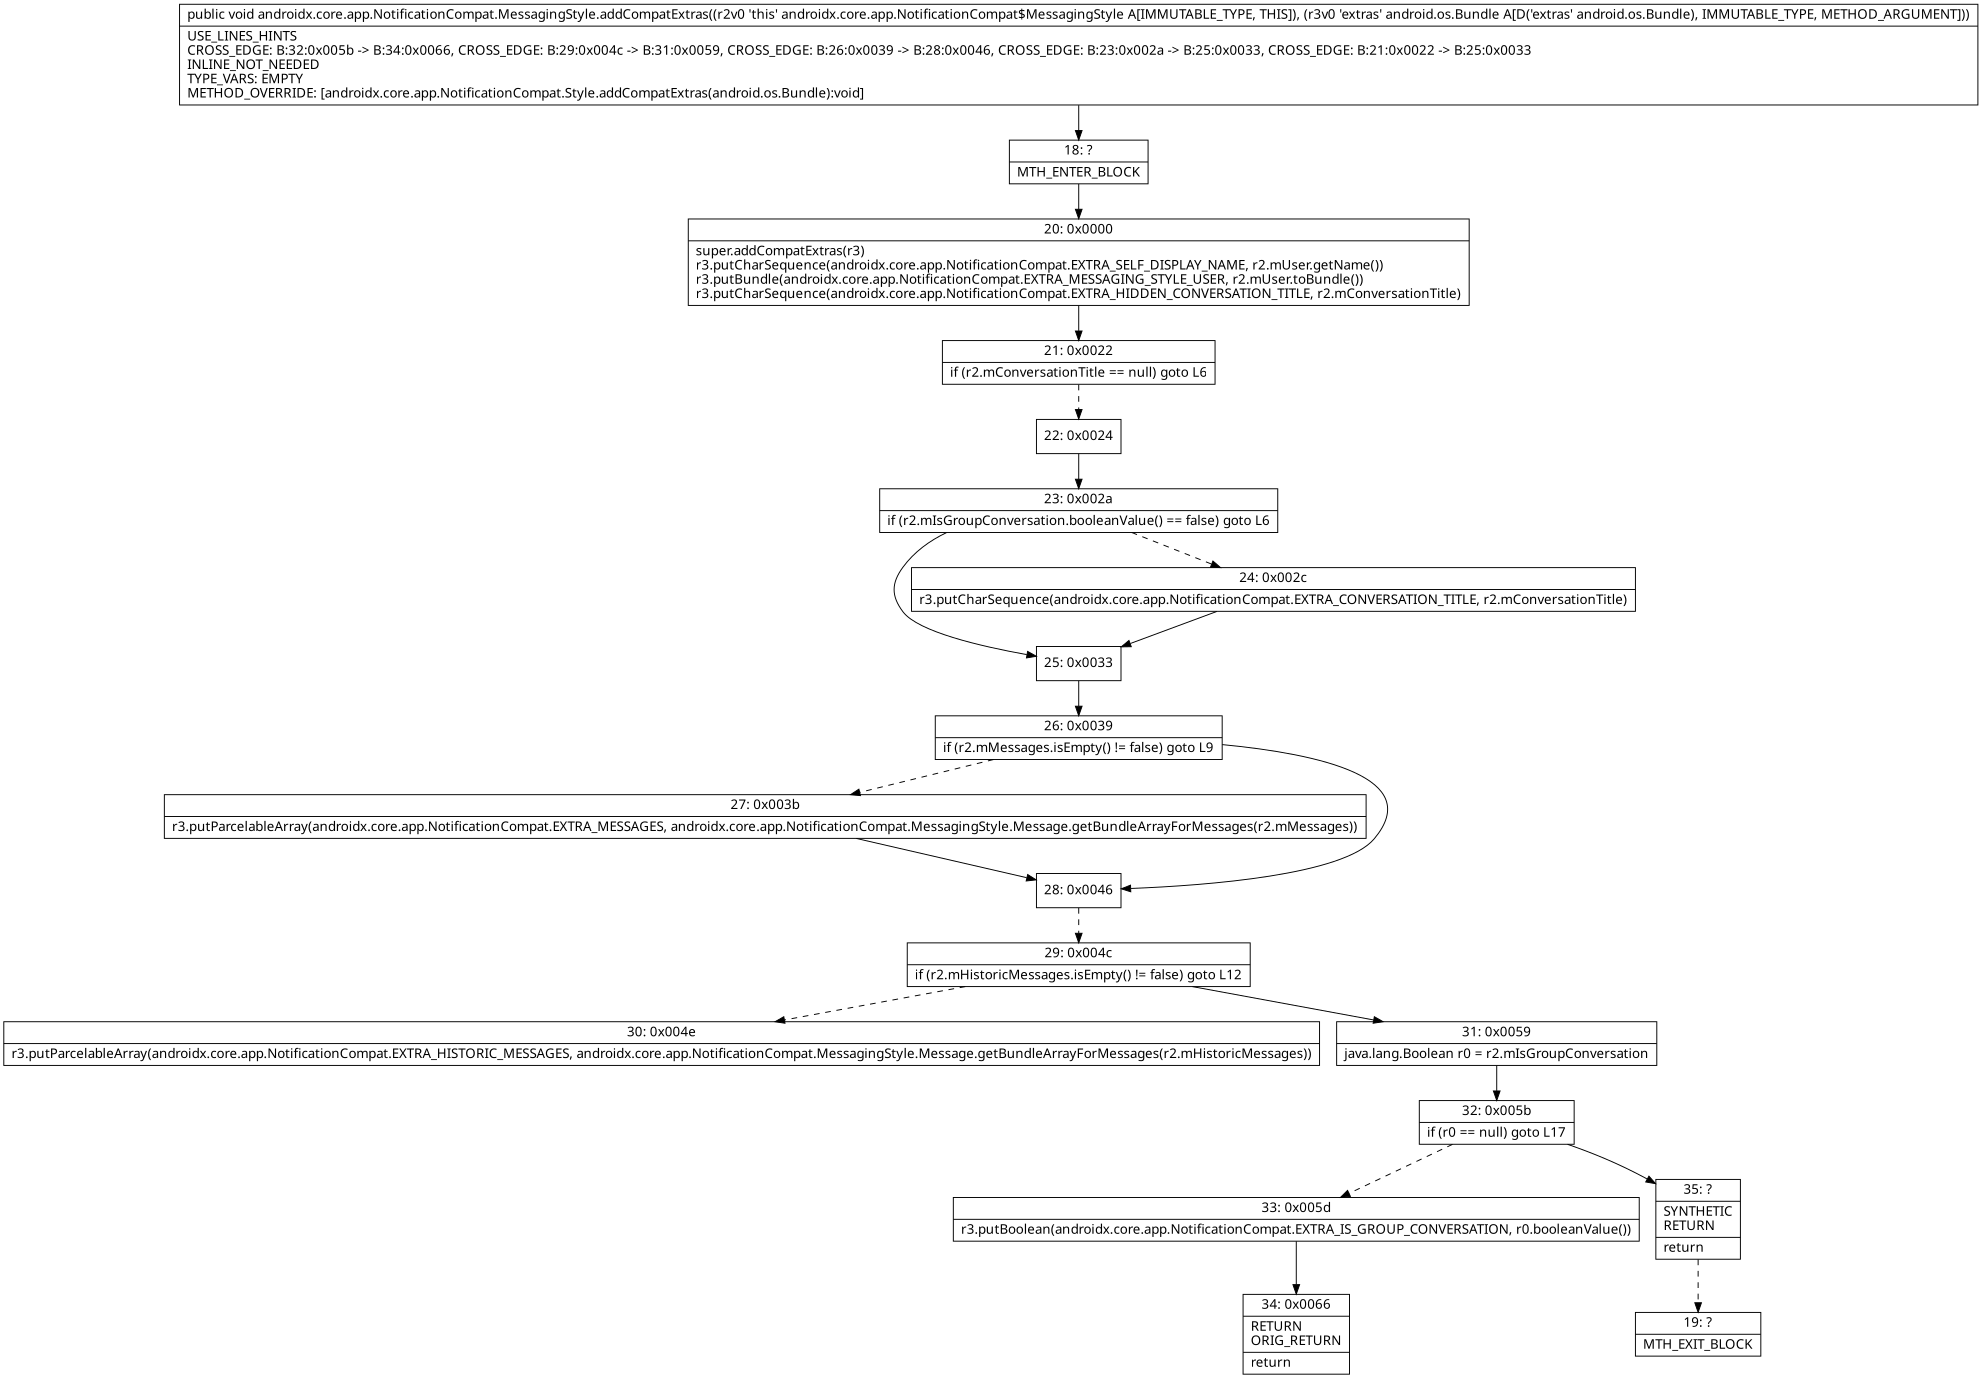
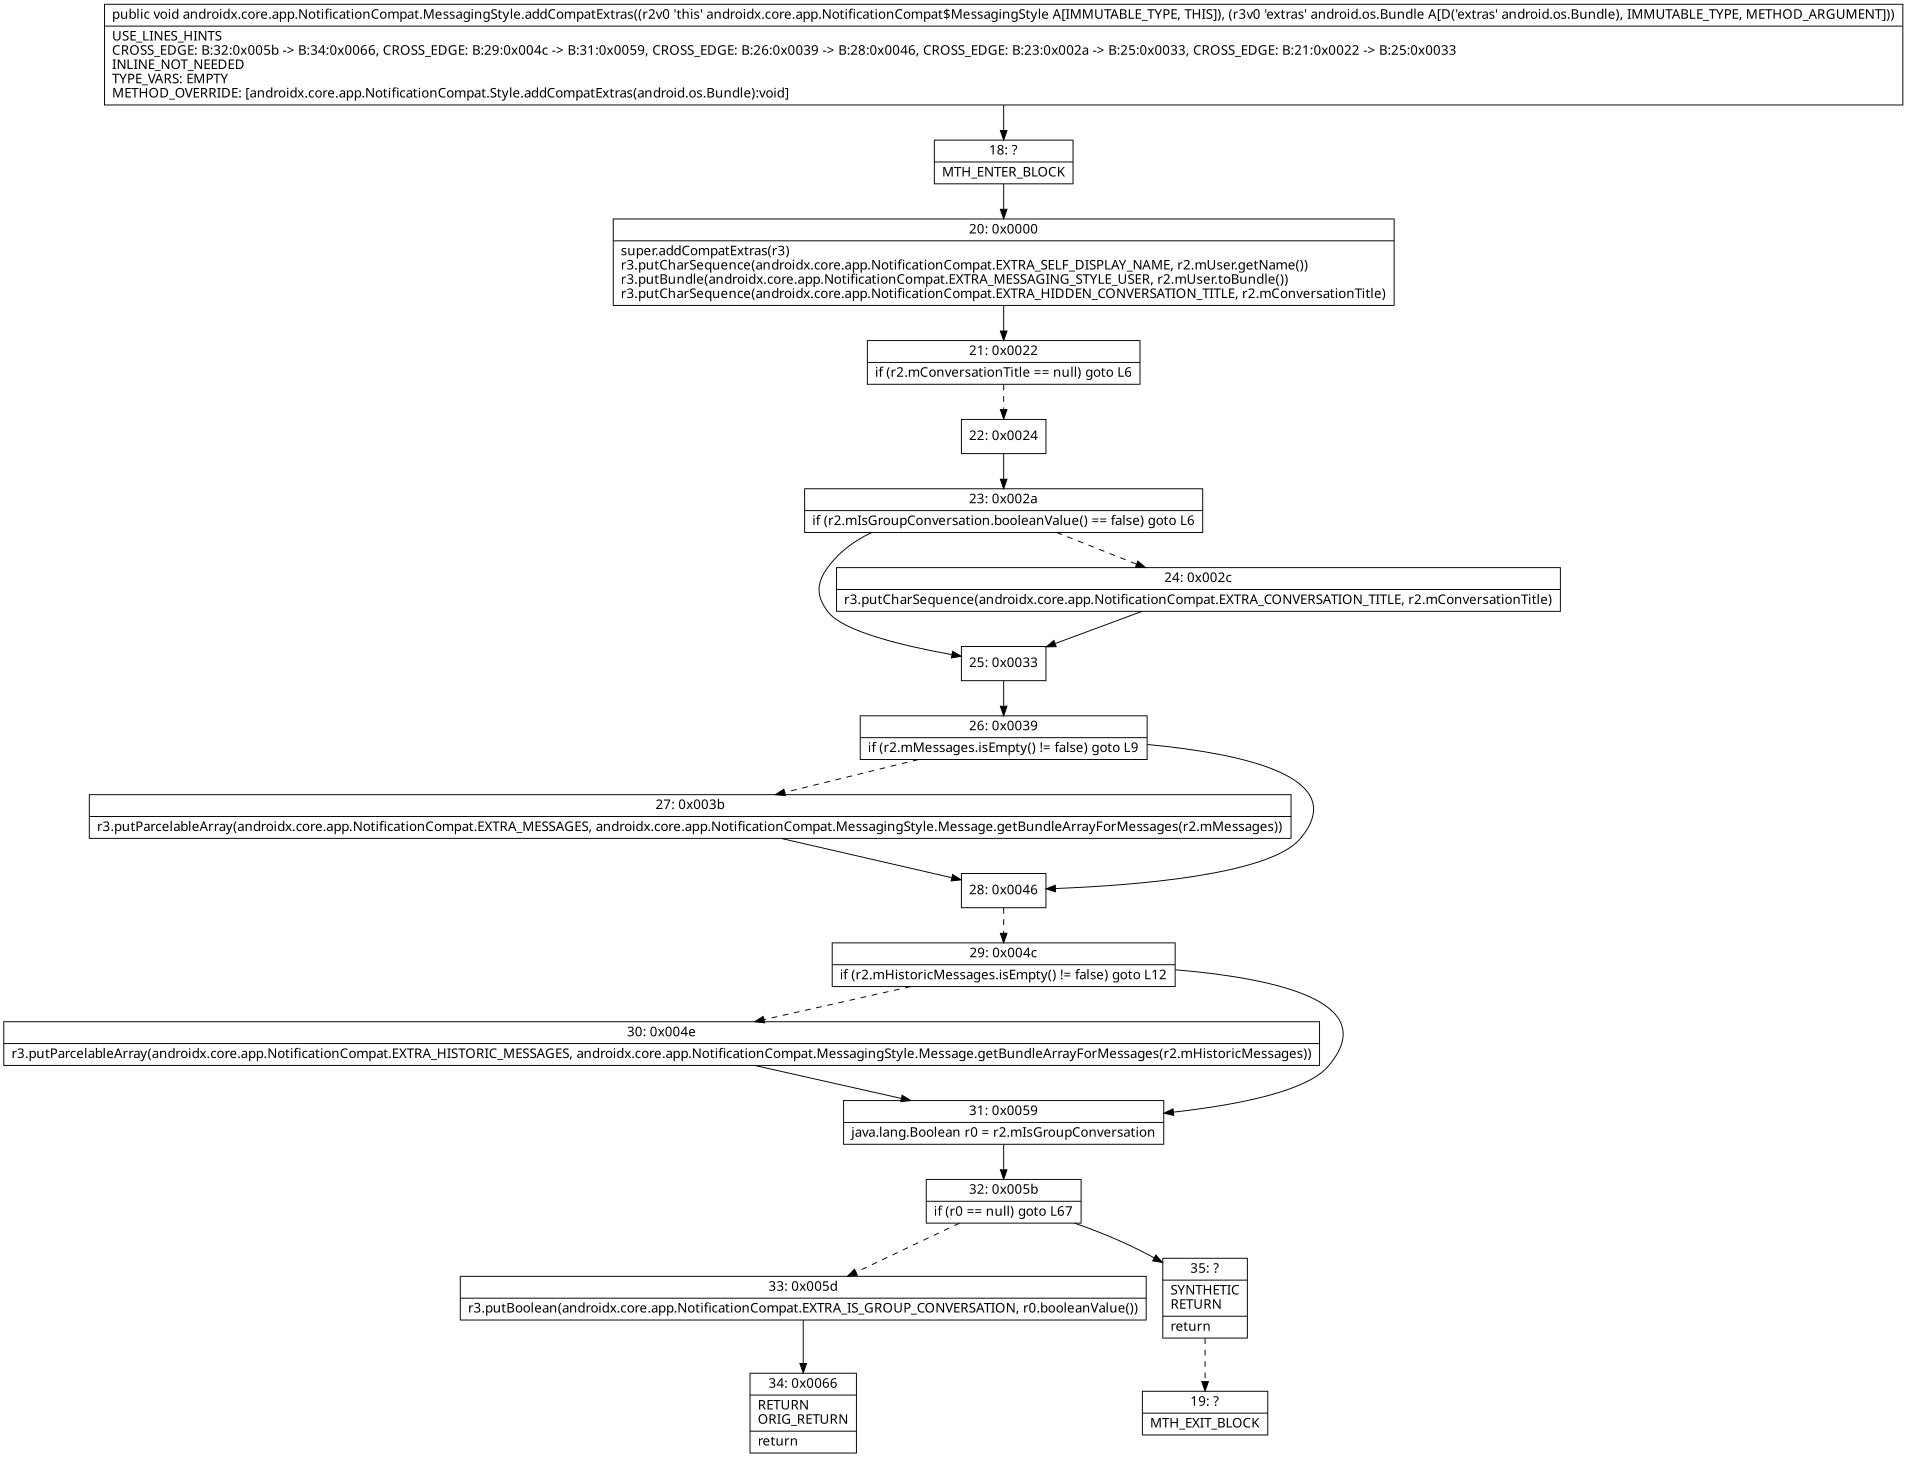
none -> (828, 1082)
(1497, 1133) -> (1004, 1212)
